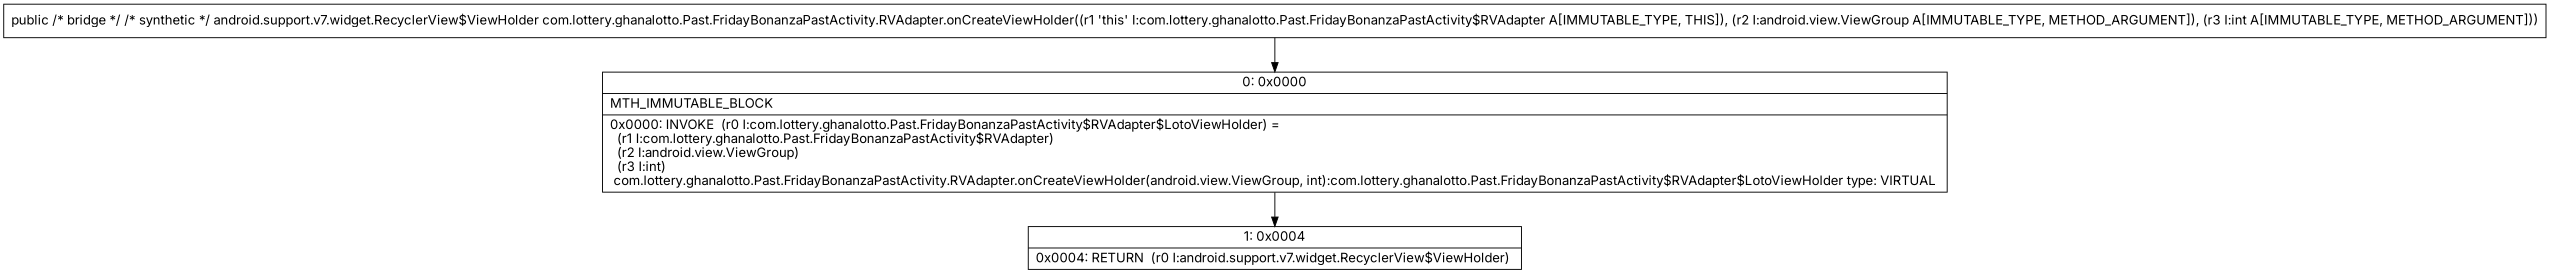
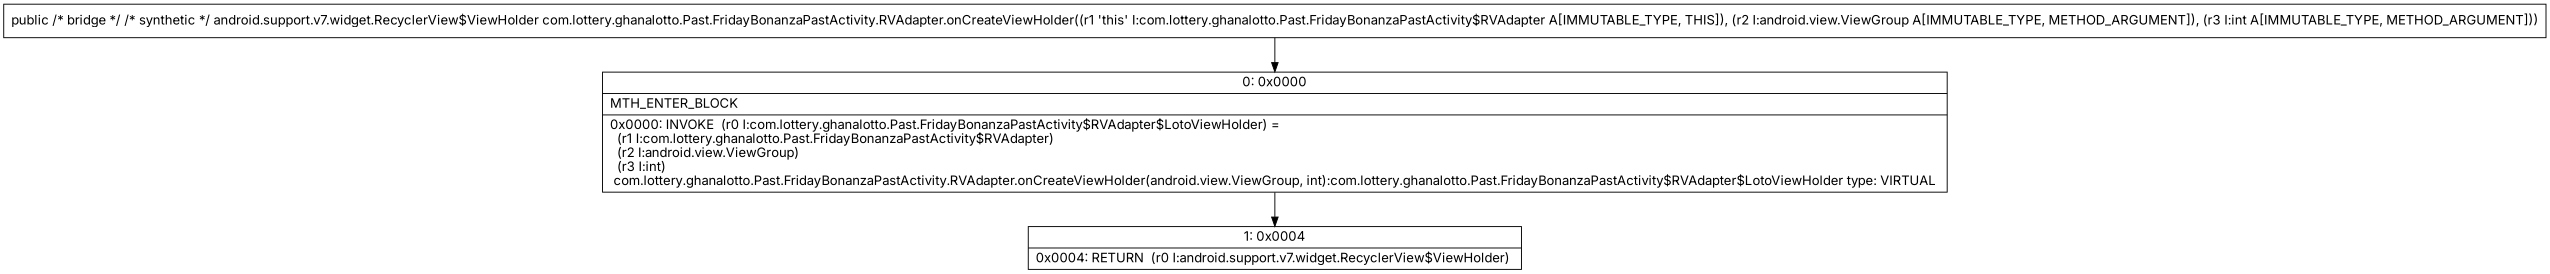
(692, 104) -> (675, 104)
